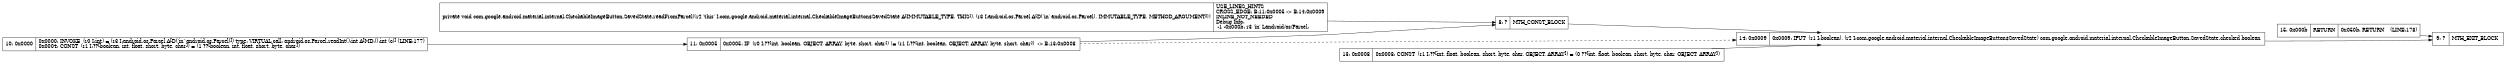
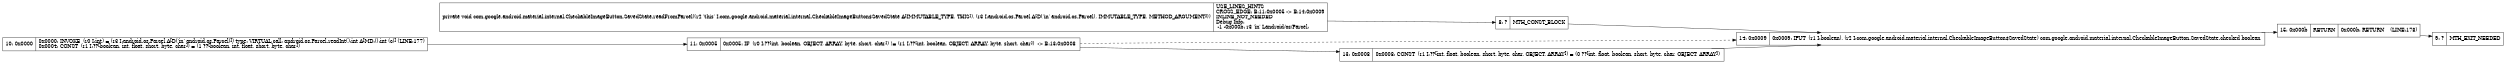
(2379, 30) -> (2379, 30)
(1286, 36) -> (1208, 50)
(2475, 39) -> (2475, 39)
(2347, 41) -> (2268, 32)
